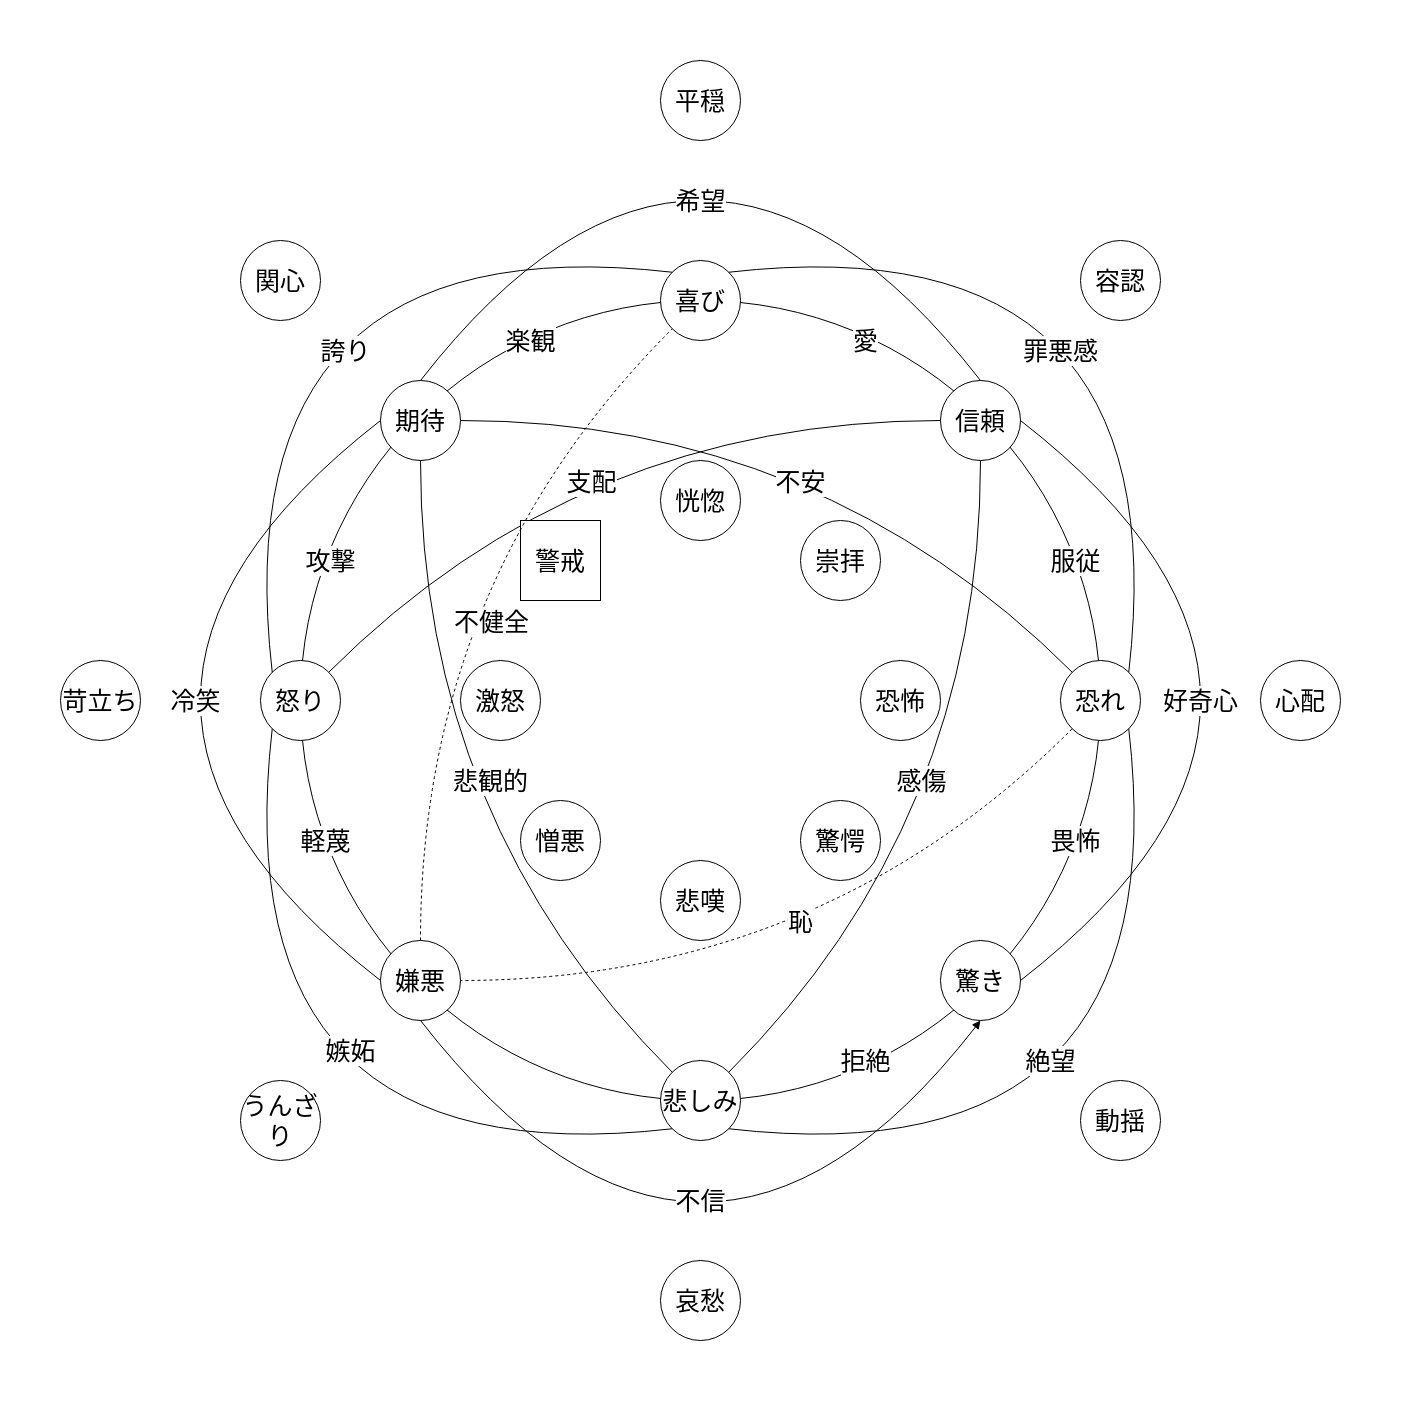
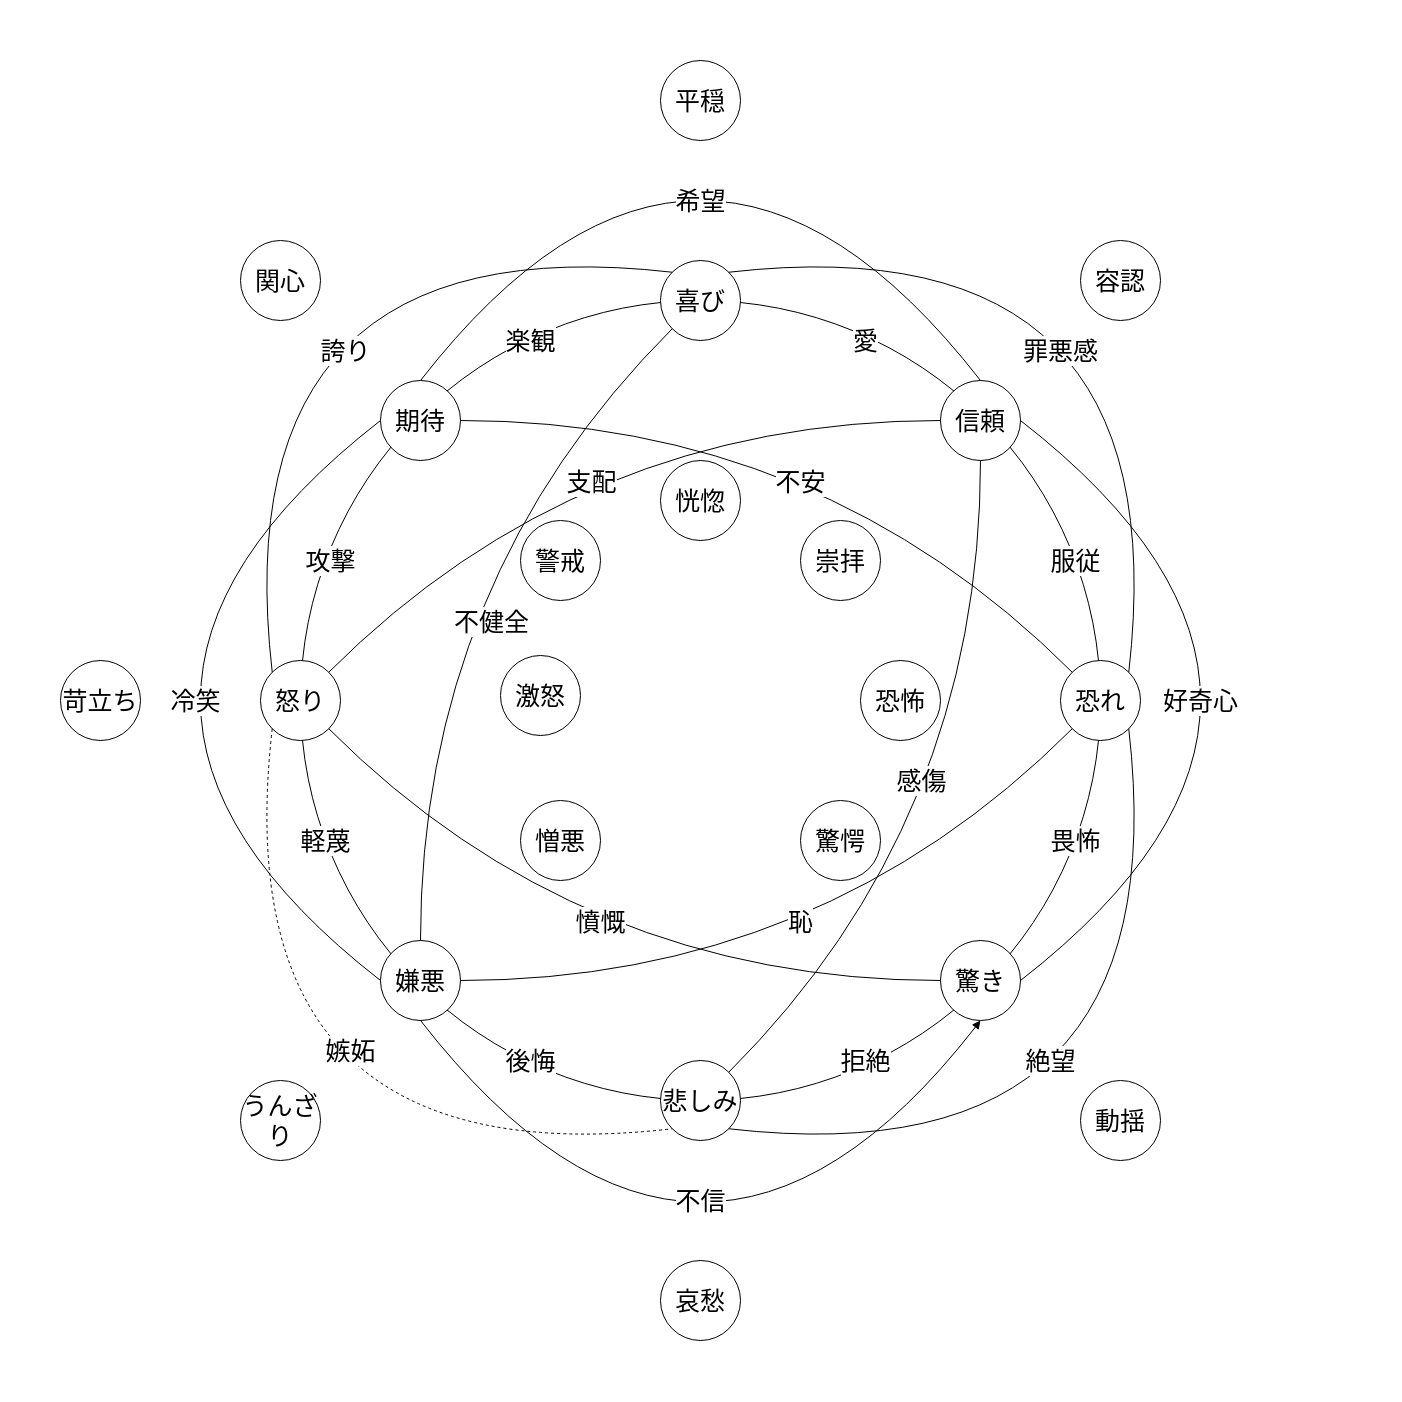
(565, 458) -> (565, 458)
(561, 561) -> (561, 561)
(501, 701) -> (541, 696)
(1301, 701) -> none
(483, 793) -> none
(701, 901) -> none
none -> (609, 918)
(628, 965) -> (628, 965)
none -> (531, 1061)
(509, 1129) -> (509, 1129)
